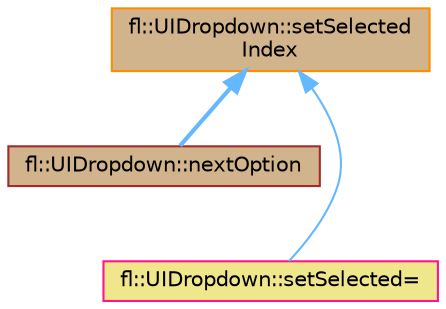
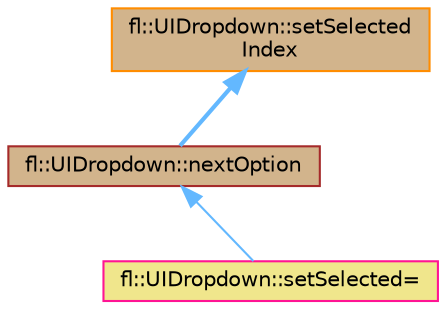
(339, 179) -> (225, 231)
